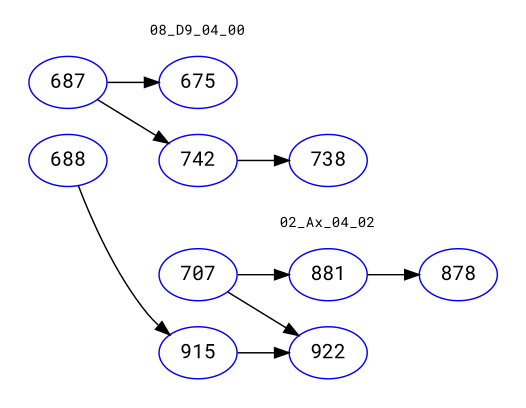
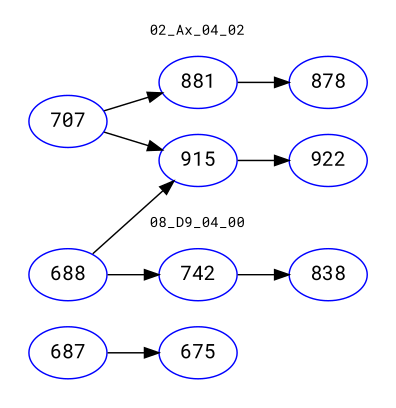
(127, 118) -> (126, 275)
(328, 160) -> (328, 275)
(257, 310) -> (126, 139)
